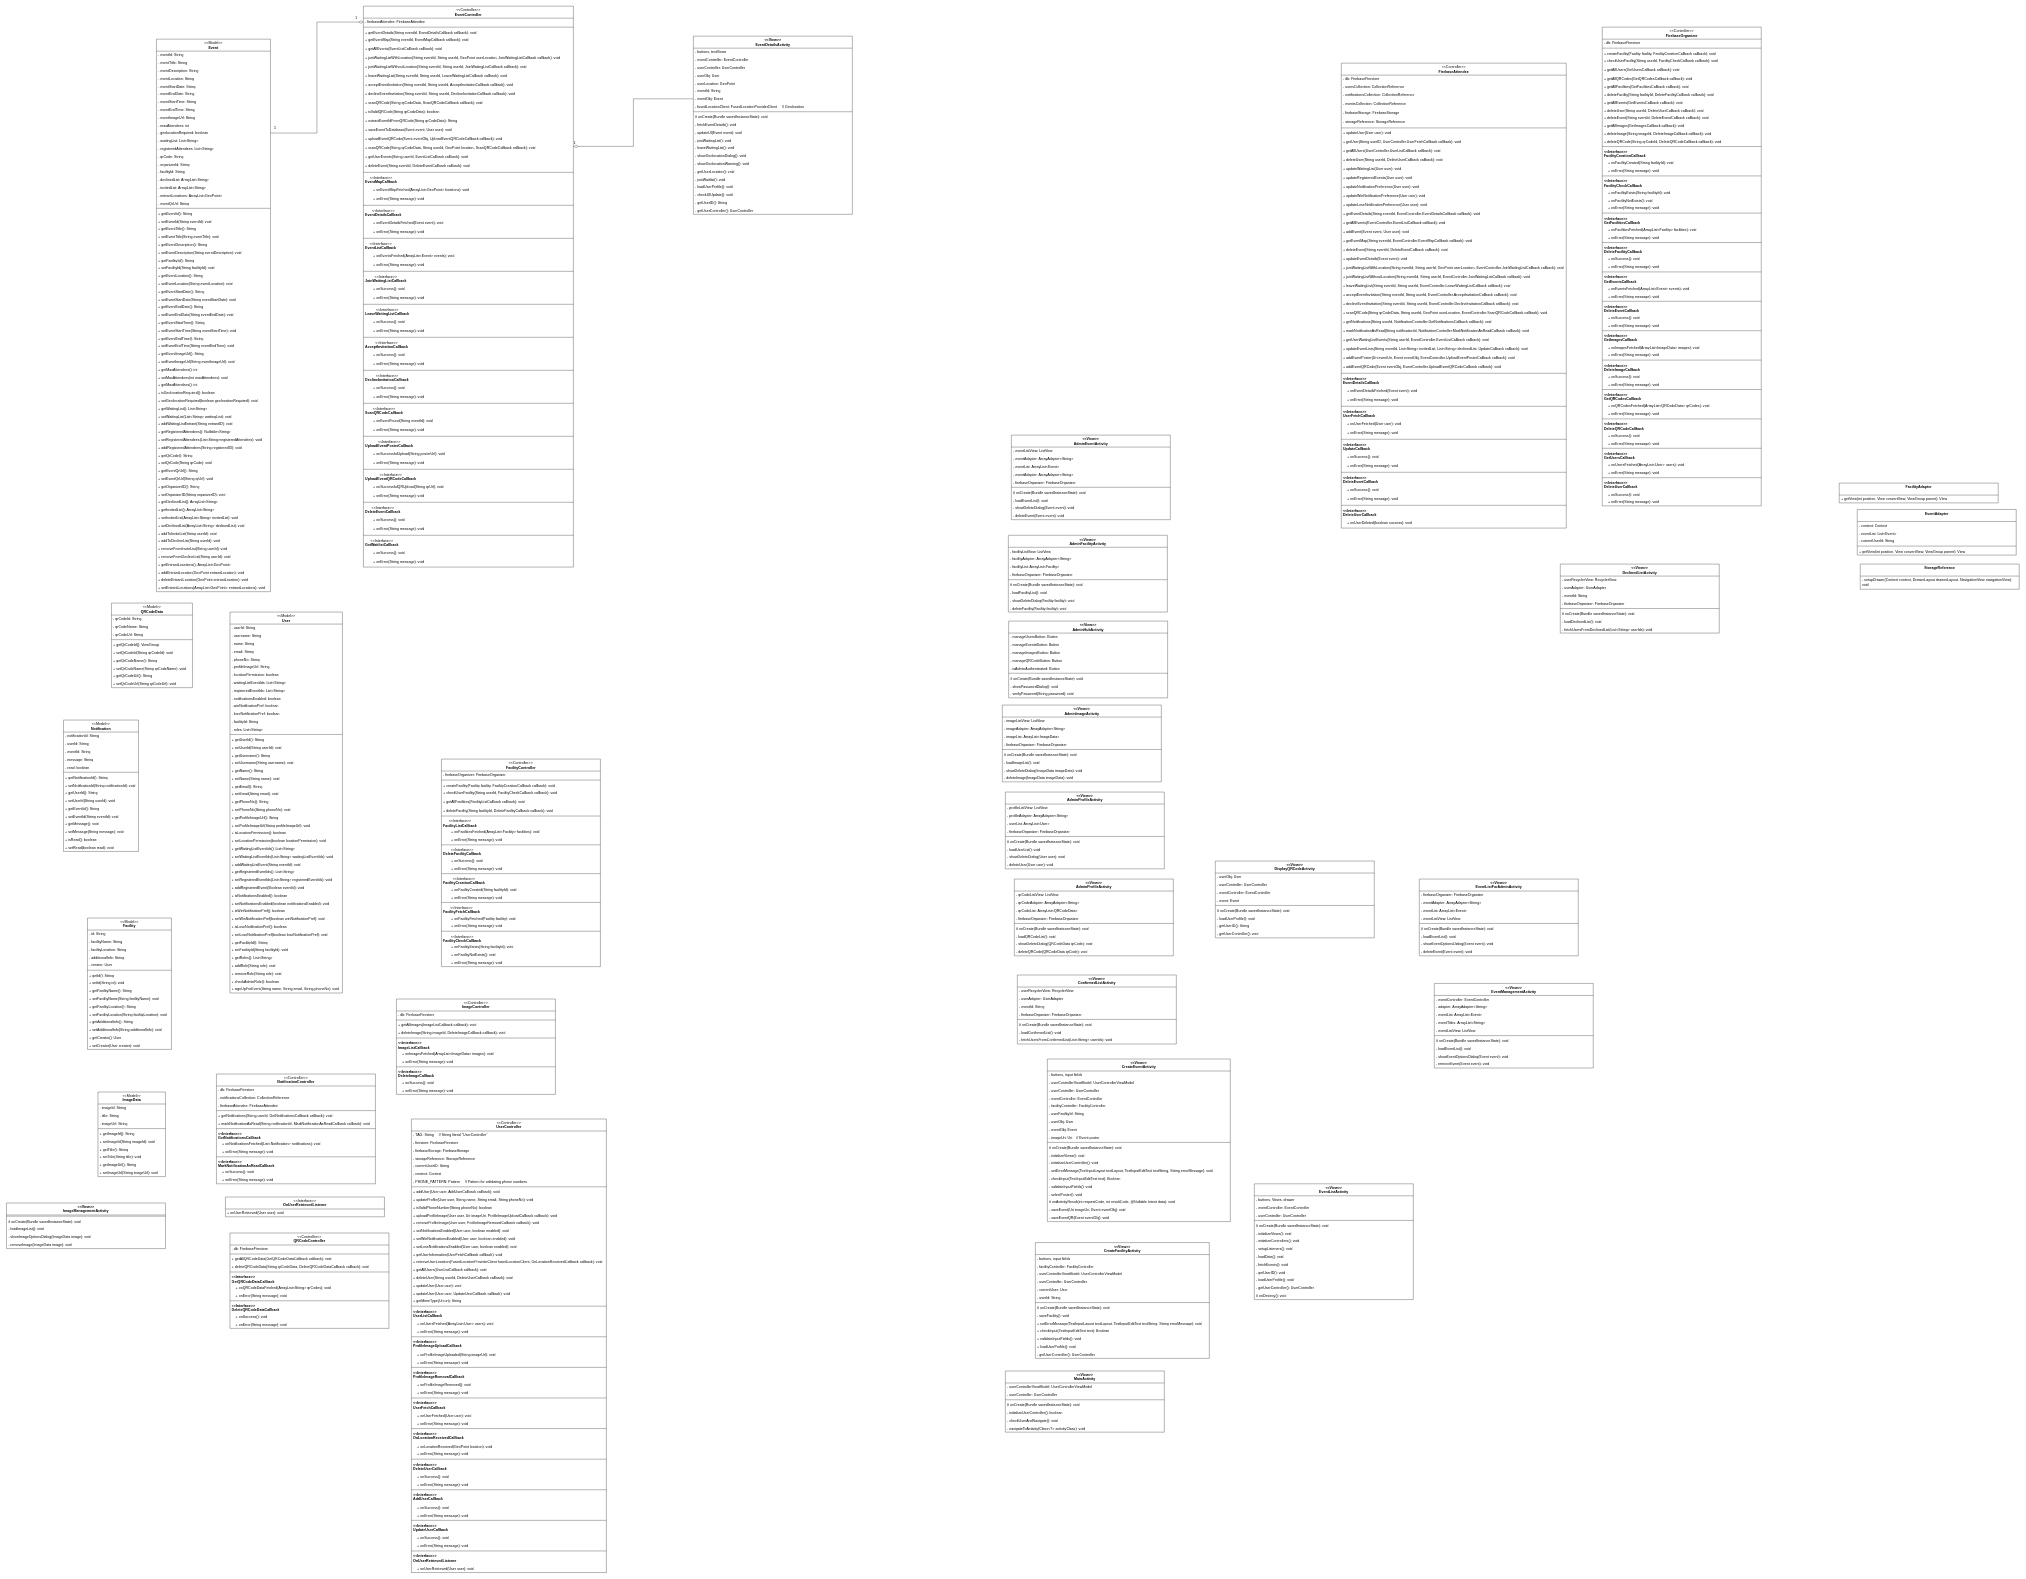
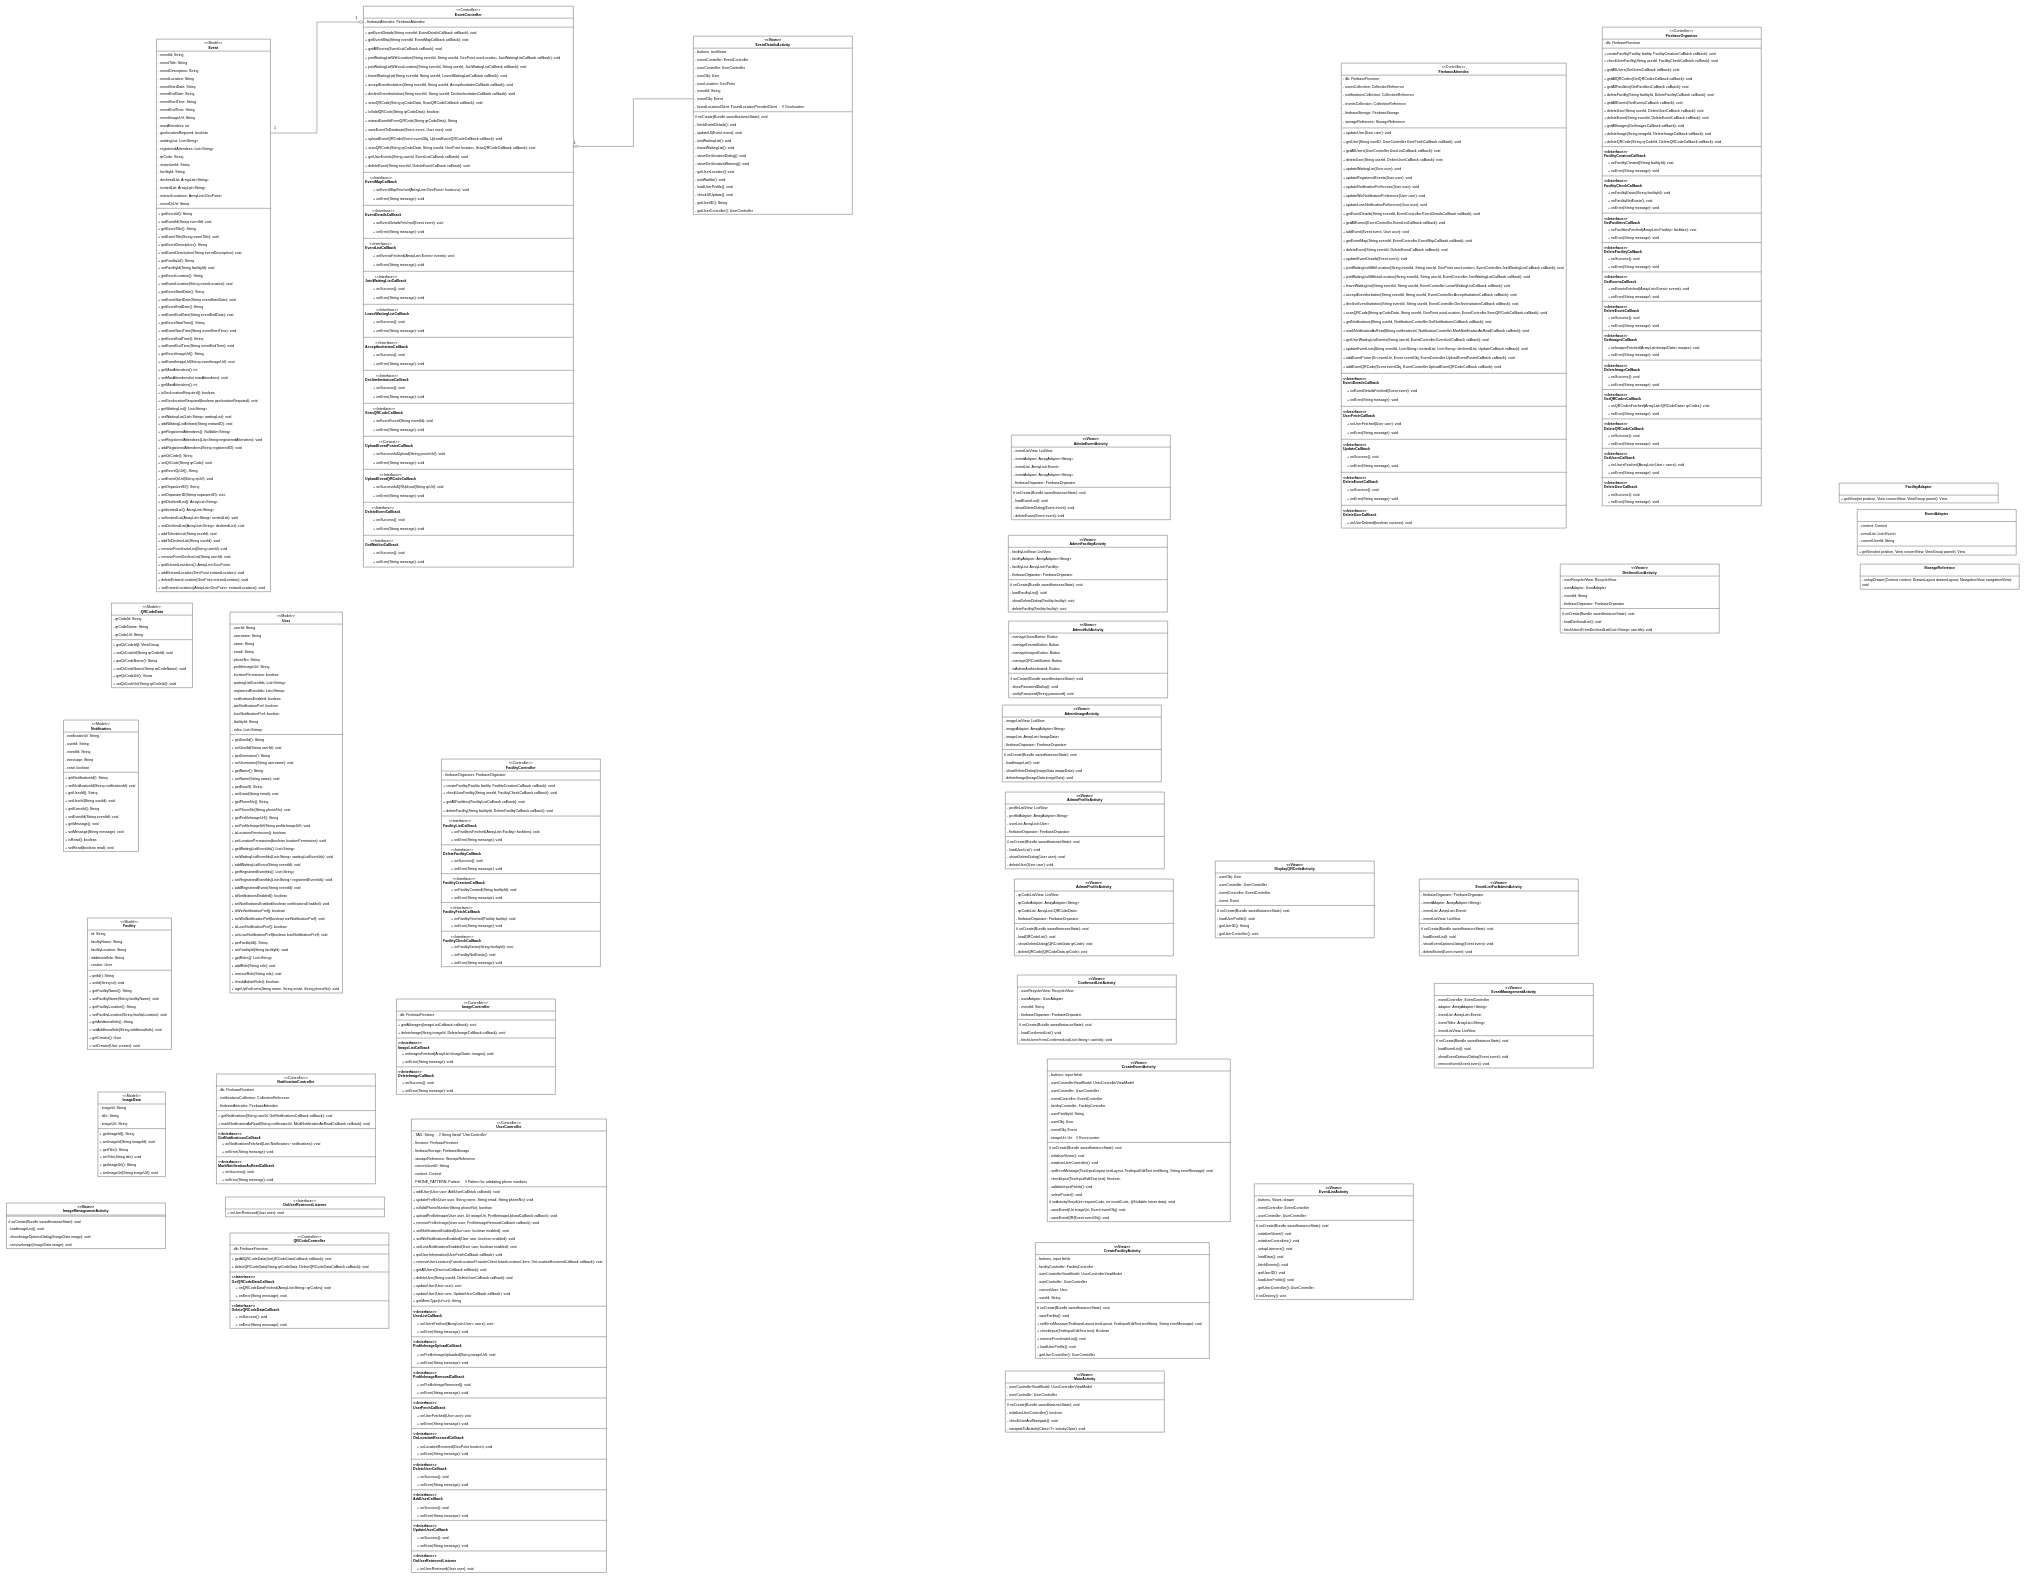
(389, 444) -> (389, 444)
(135, 676) -> (134, 676)
(272, 888) -> (271, 888)
(1063, 1339) -> (1065, 1339)
